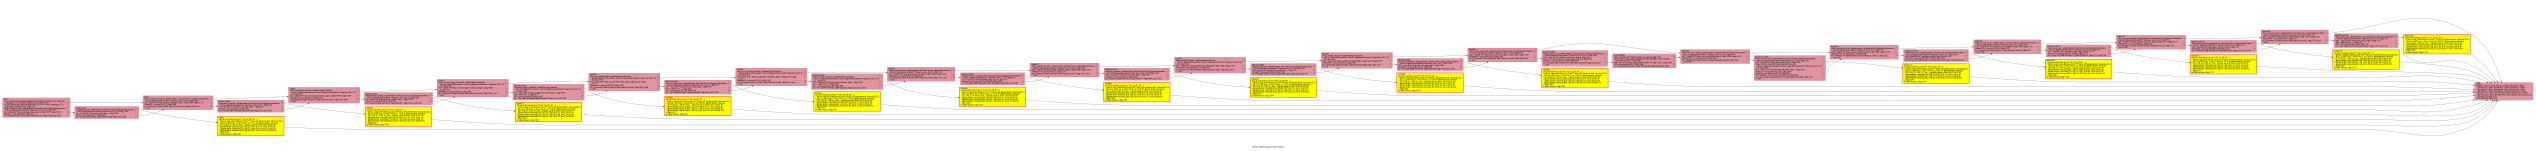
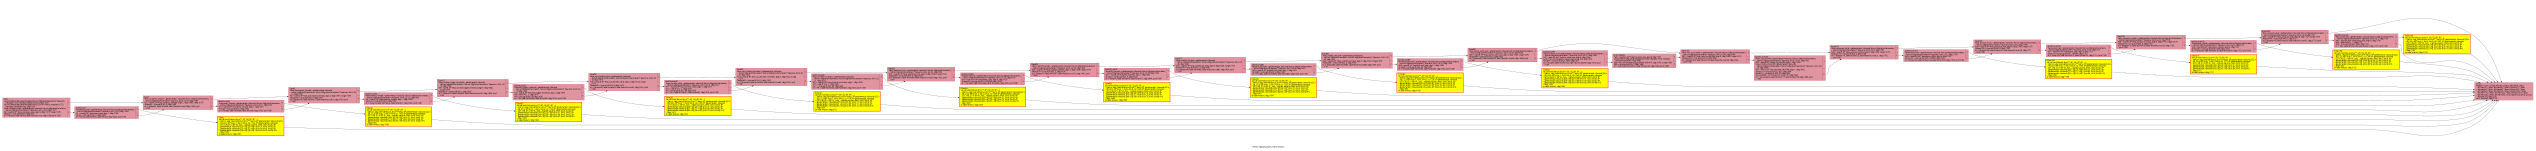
(1936, 74) -> none
